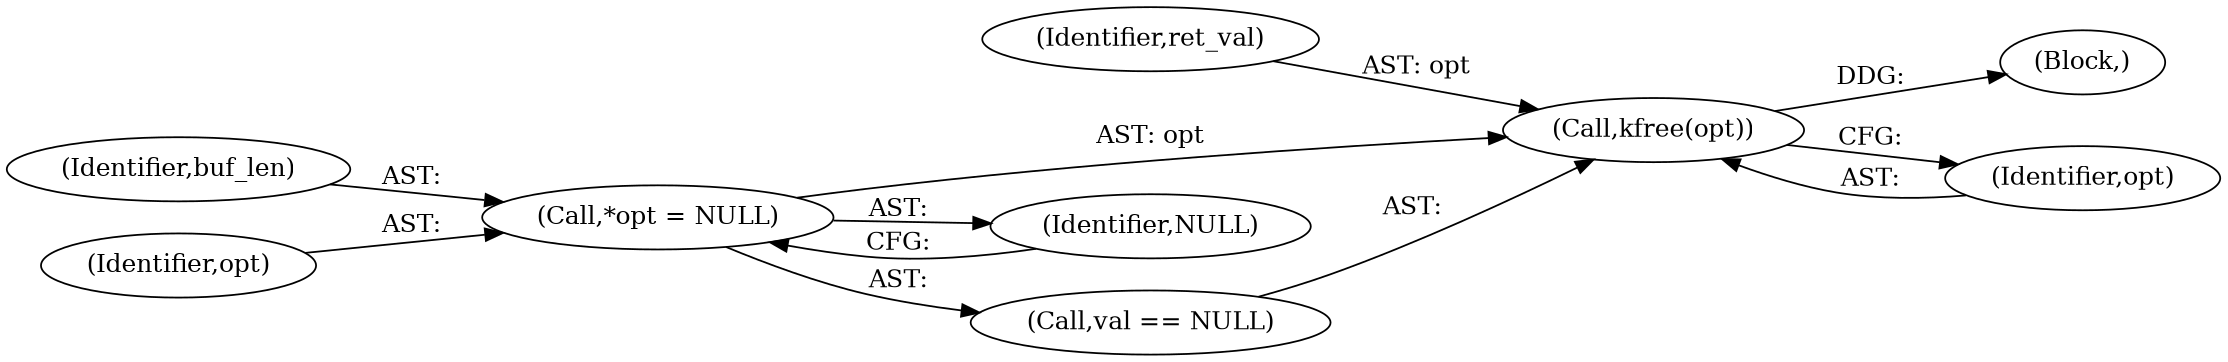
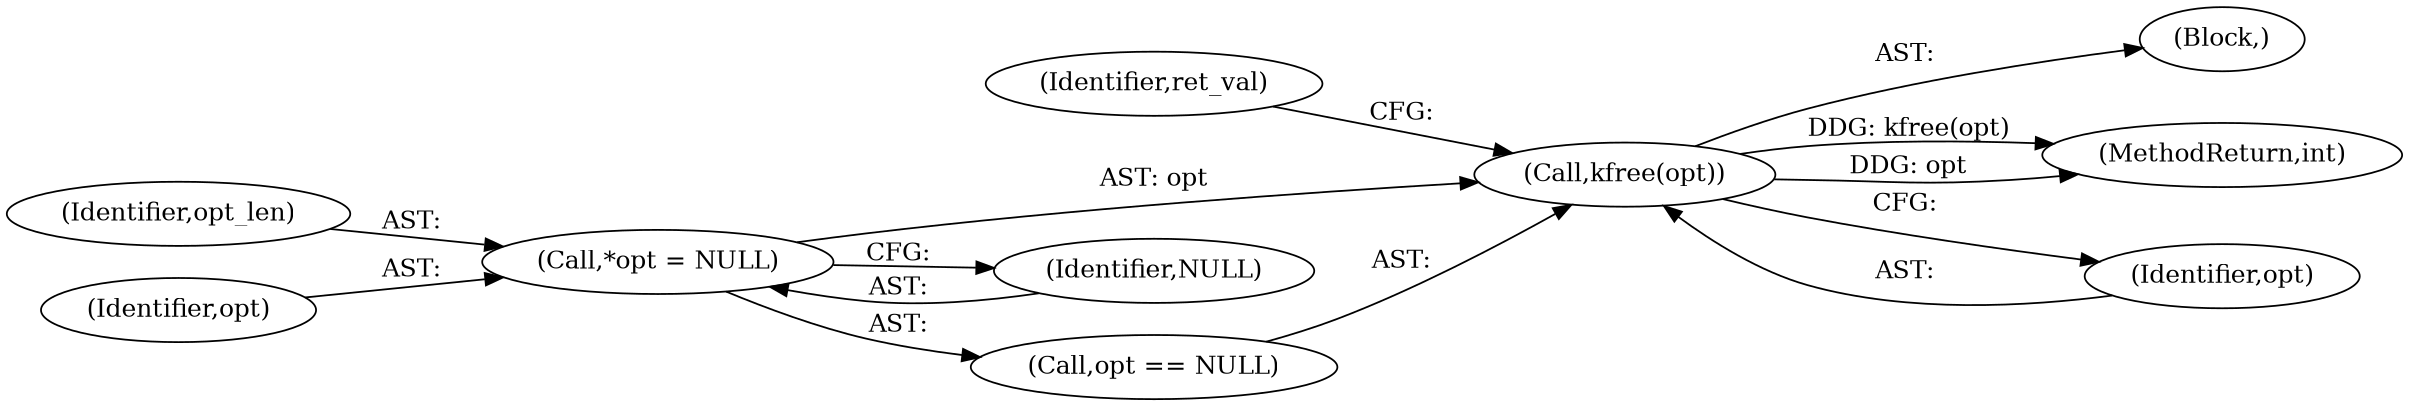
(1417, 67) -> (1406, 113)
(1874, 78) -> (1909, 54)
none -> (2222, 155)
(179, 169) -> (179, 214)
(903, 209) -> (903, 254)
(903, 243) -> (903, 288)
(1151, 323) -> (1154, 367)
